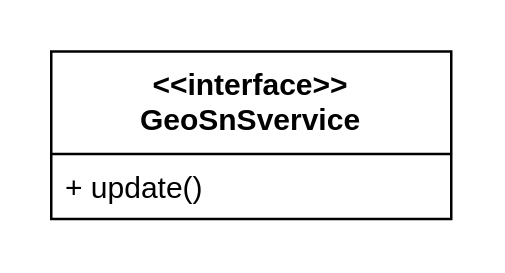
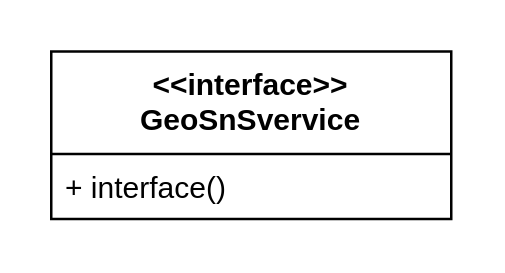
(145, 188) -> (166, 188)
